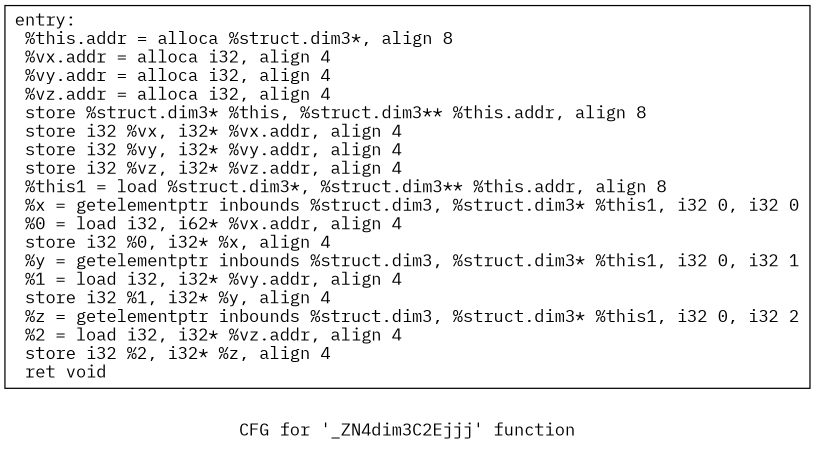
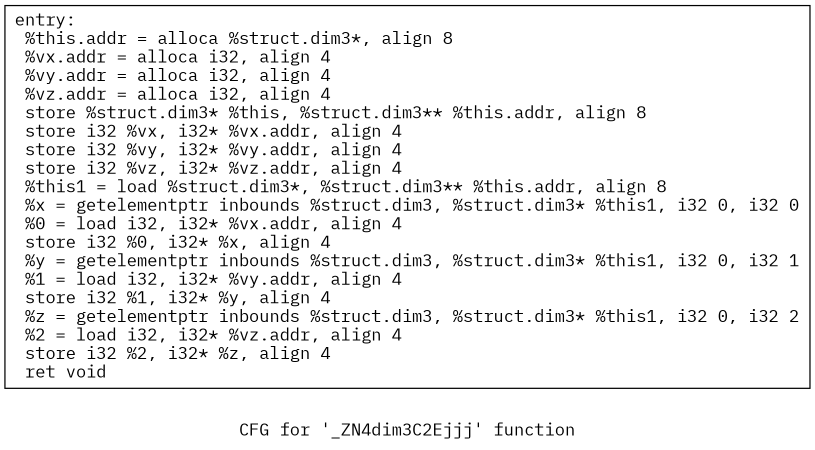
(209, 224) -> (209, 224)
